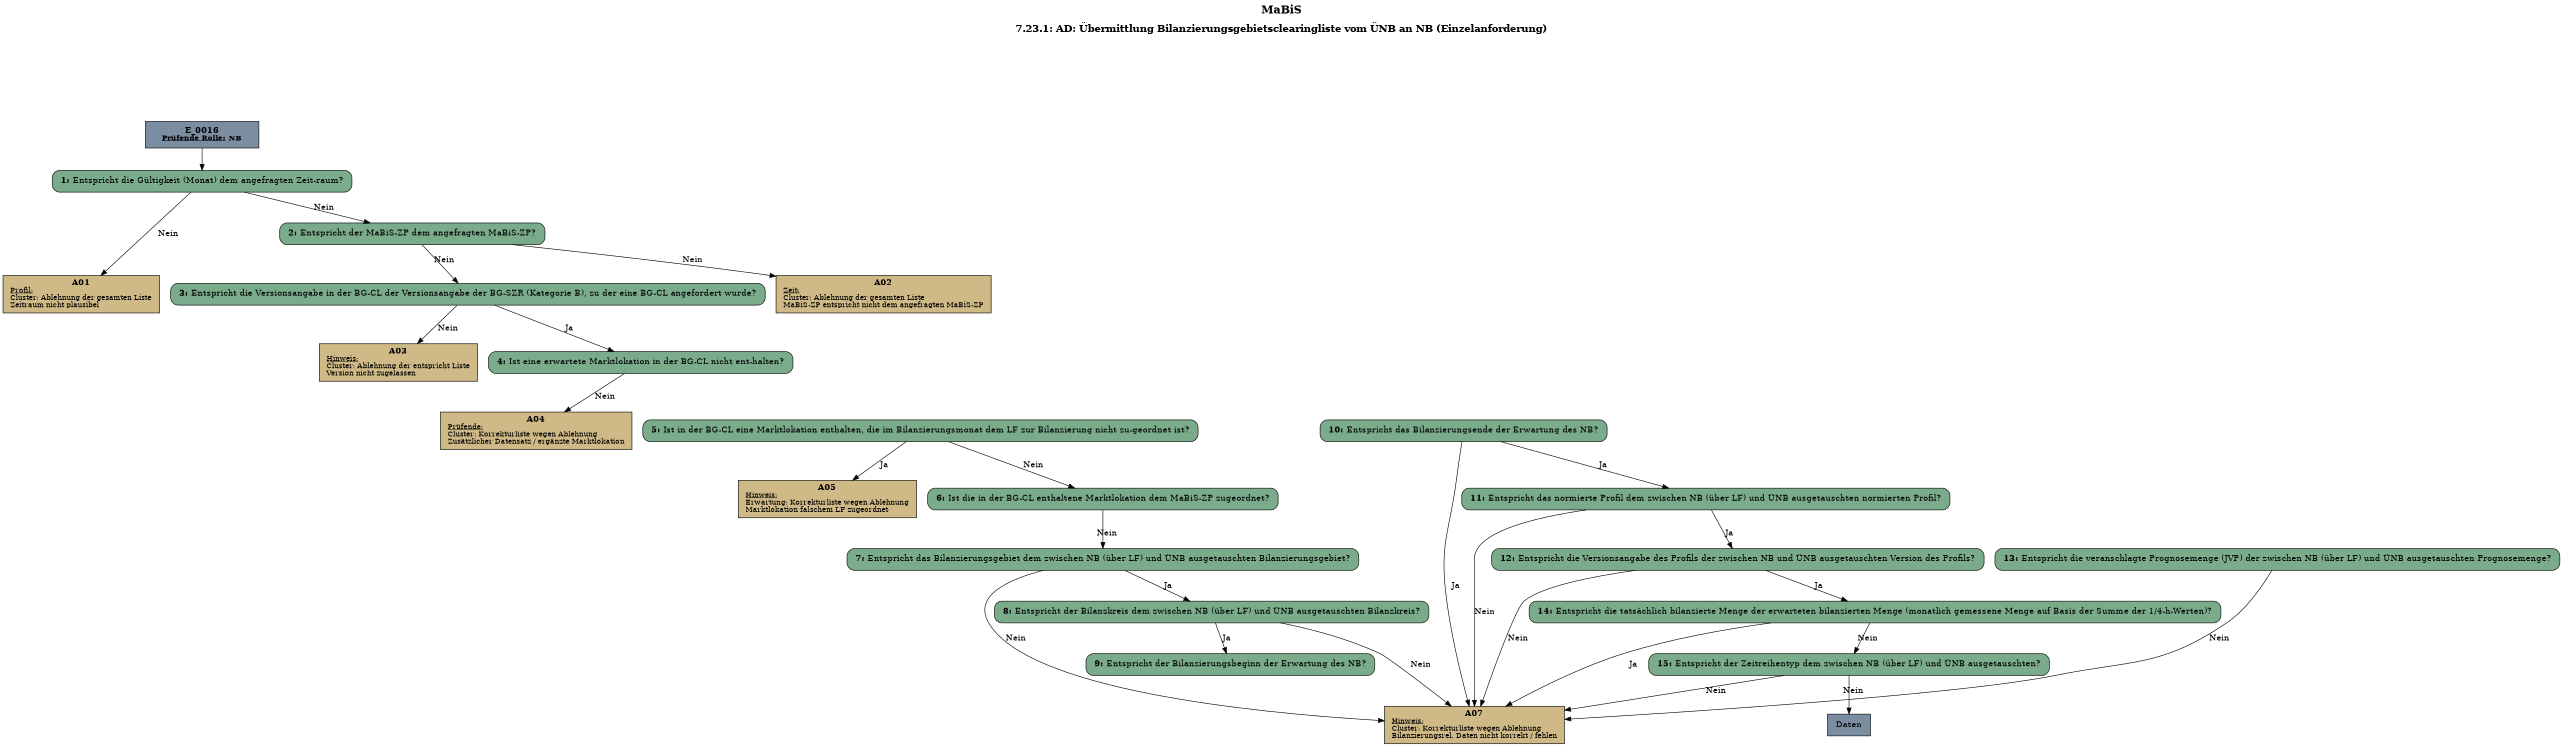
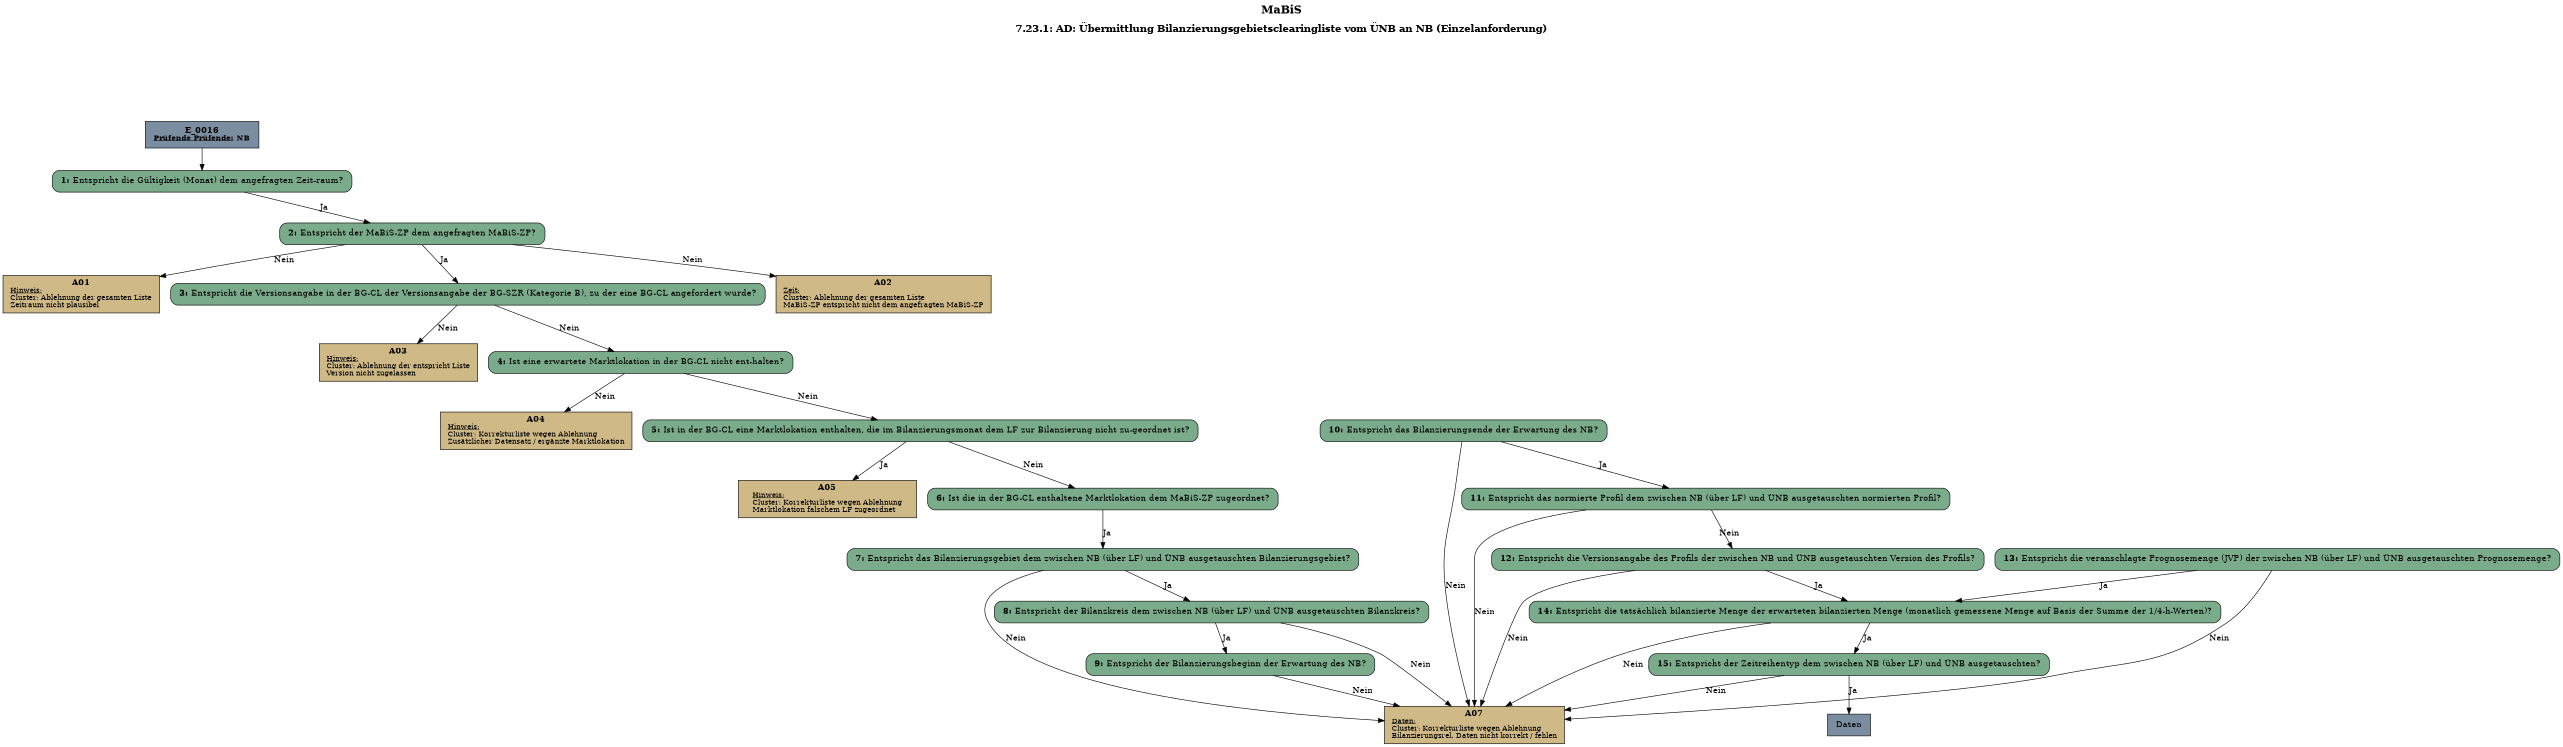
(194, 138) -> (194, 138)
(324, 208) -> (324, 208)
(148, 232) -> (255, 259)
(444, 260) -> (444, 260)
(22, 291) -> (26, 291)
(569, 328) -> (569, 328)
none -> (778, 396)
(466, 427) -> (464, 427)
(827, 503) -> (827, 503)
(1107, 533) -> (1107, 533)
(1729, 533) -> (1729, 533)
none -> (2079, 585)
(1456, 586) -> (1456, 586)
(1868, 638) -> (1868, 638)
(1633, 665) -> (1633, 665)
none -> (1333, 690)
(1853, 691) -> (1853, 691)
(1408, 721) -> (1404, 721)
